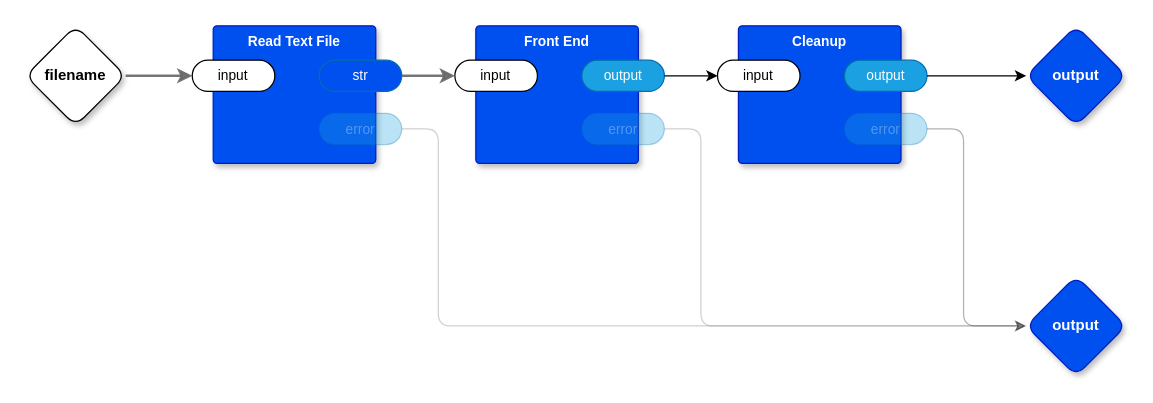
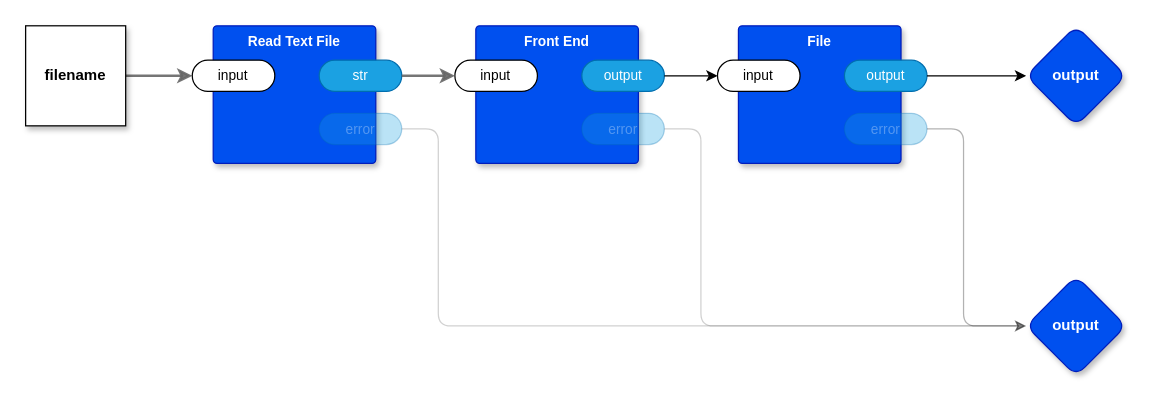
(819, 43) -> (819, 43)
(76, 76) -> (76, 76)
(360, 76) -> (360, 76)
